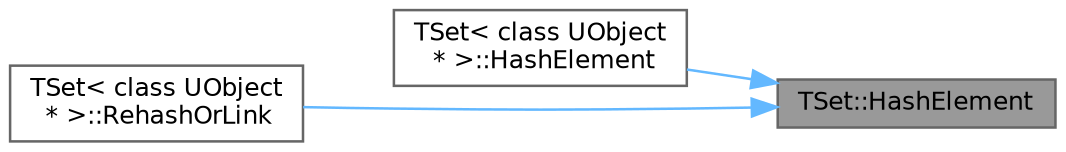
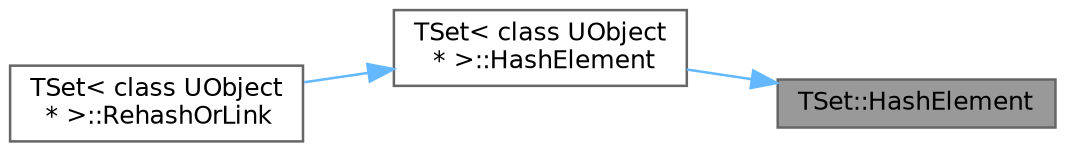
(527, 110) -> (336, 78)
